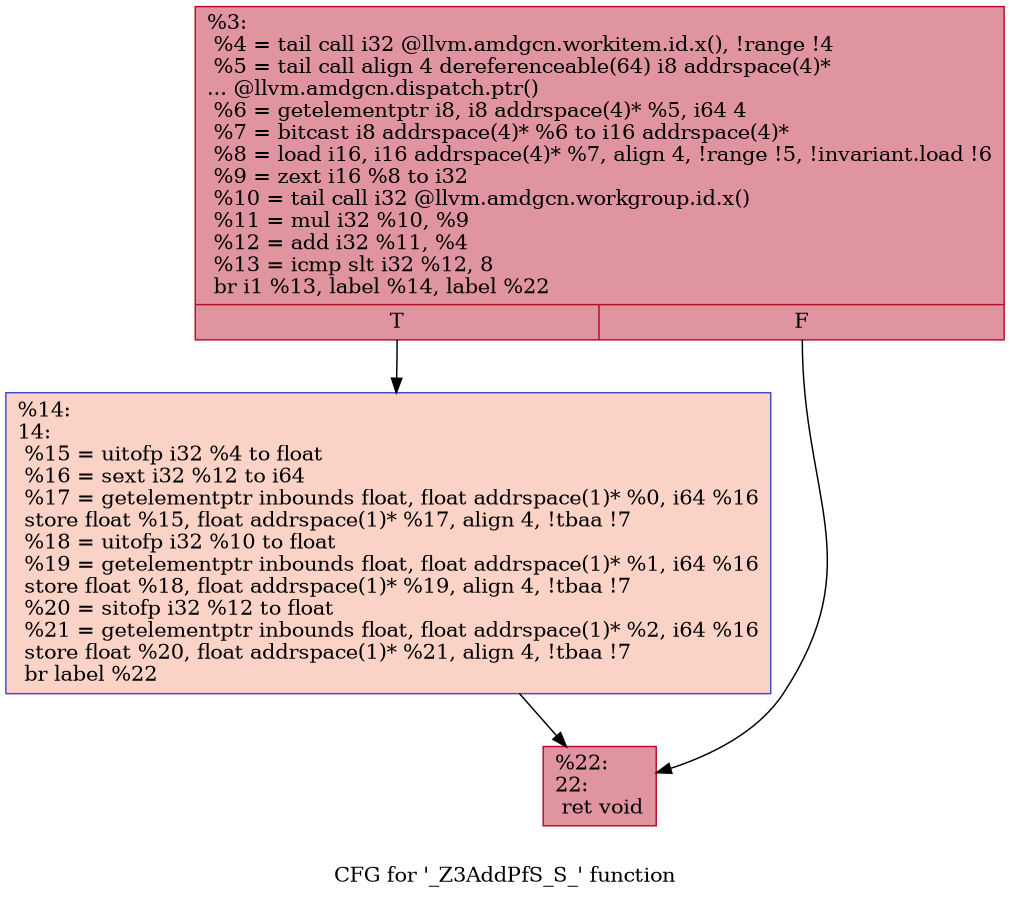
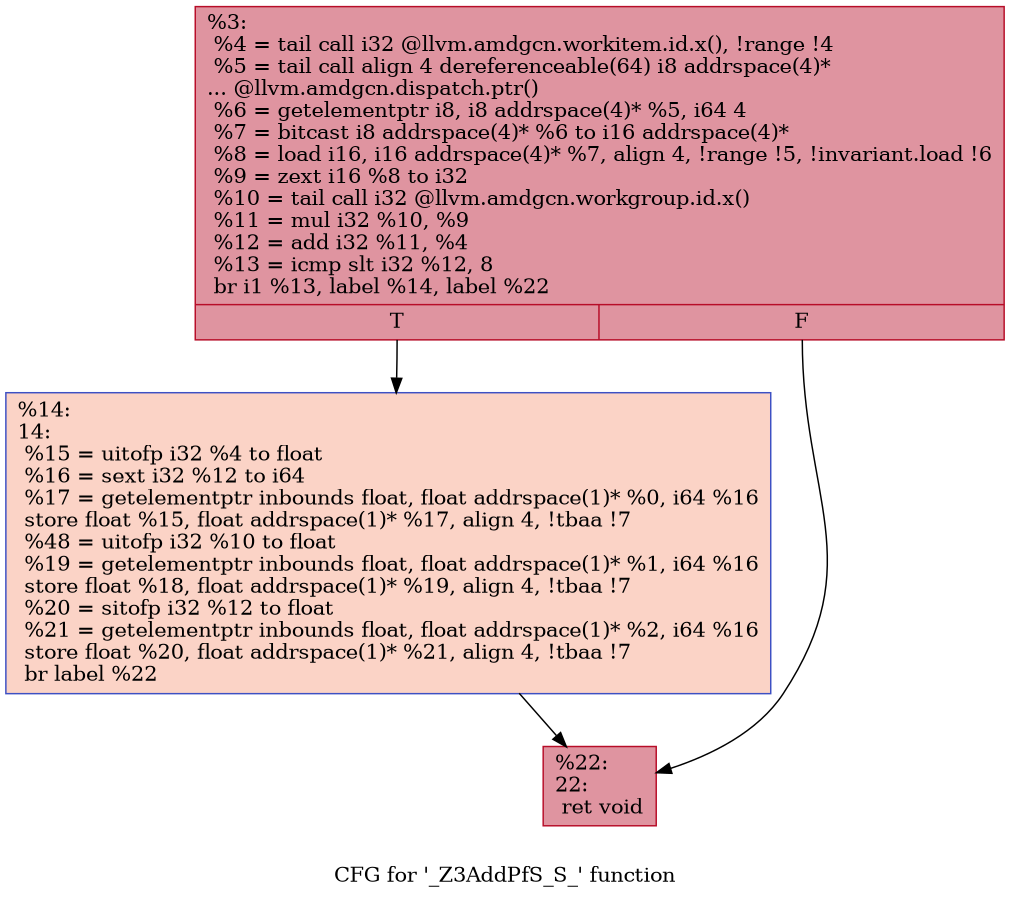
(177, 542) -> (177, 542)
